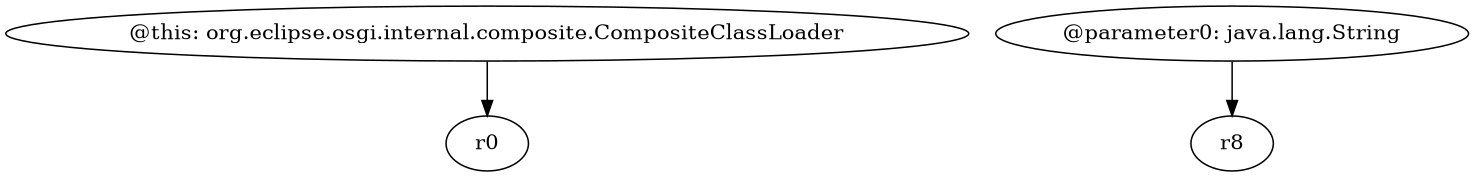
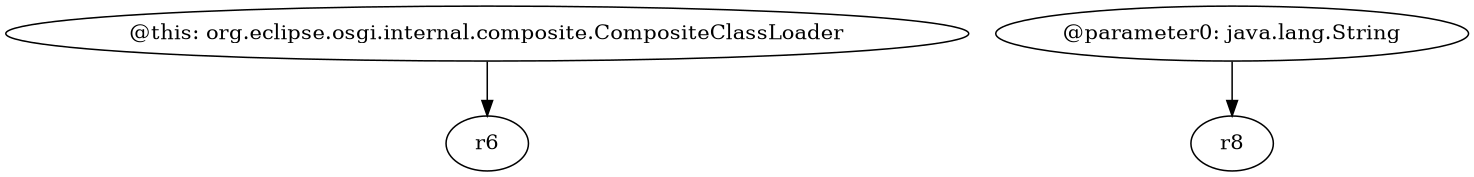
(487, 143) -> (487, 143)
